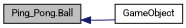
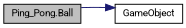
(103, 20) -> (93, 7)
